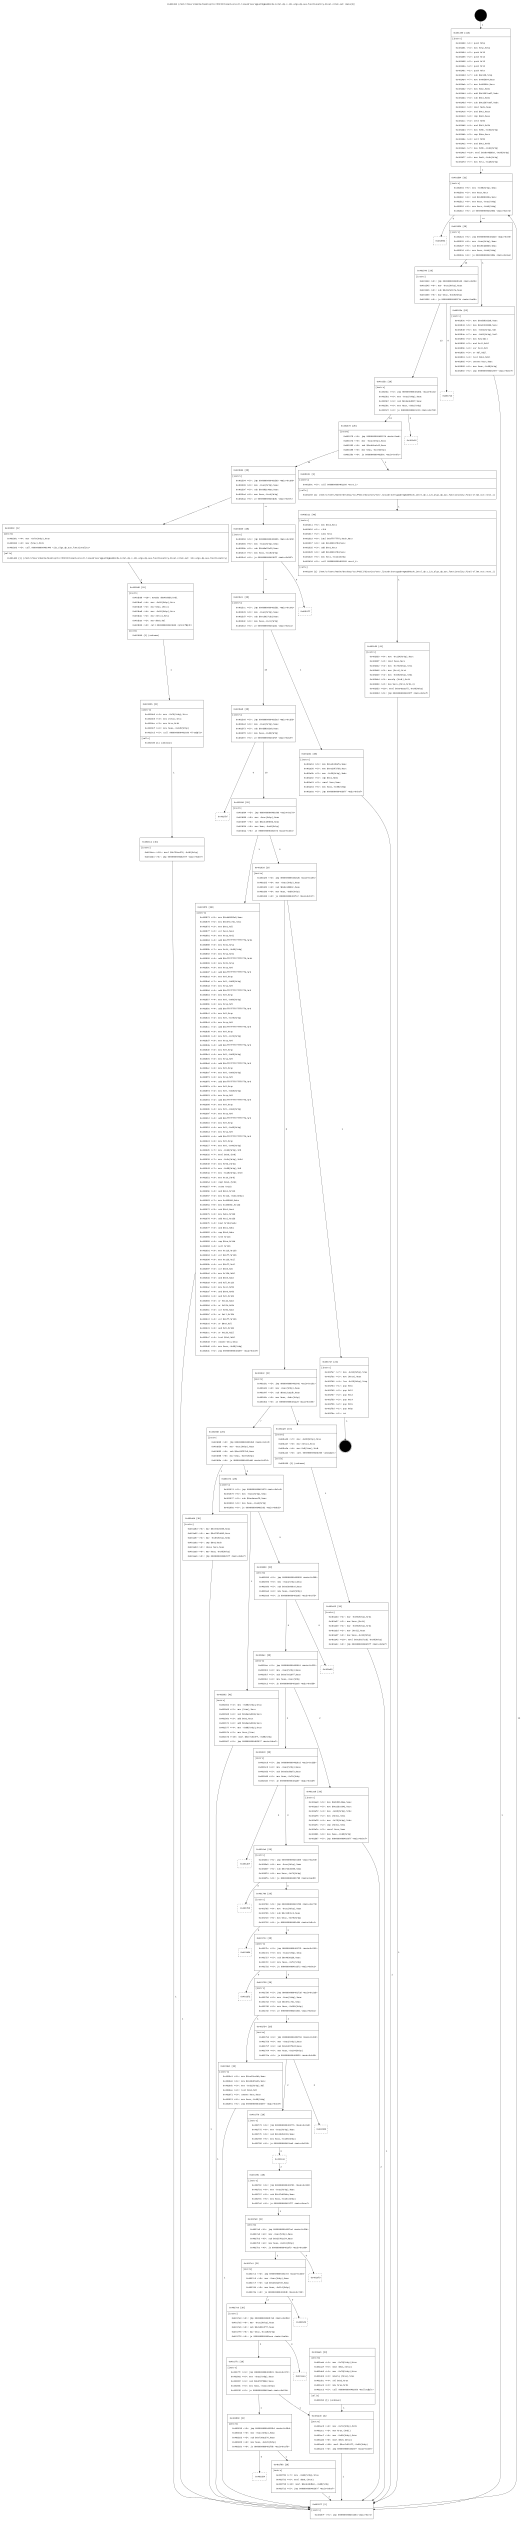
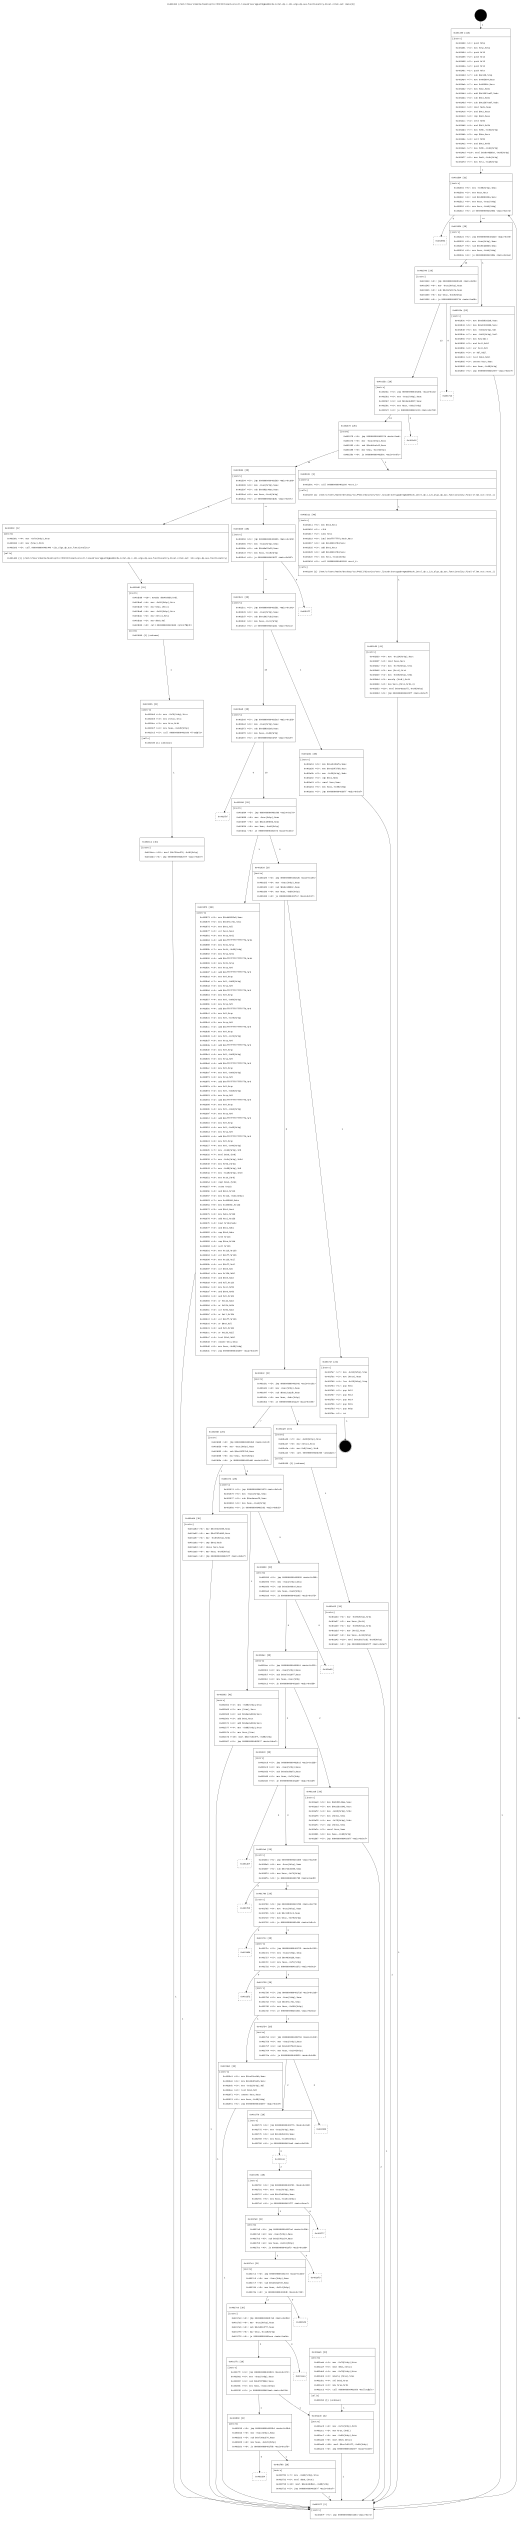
none -> (319, 2234)
